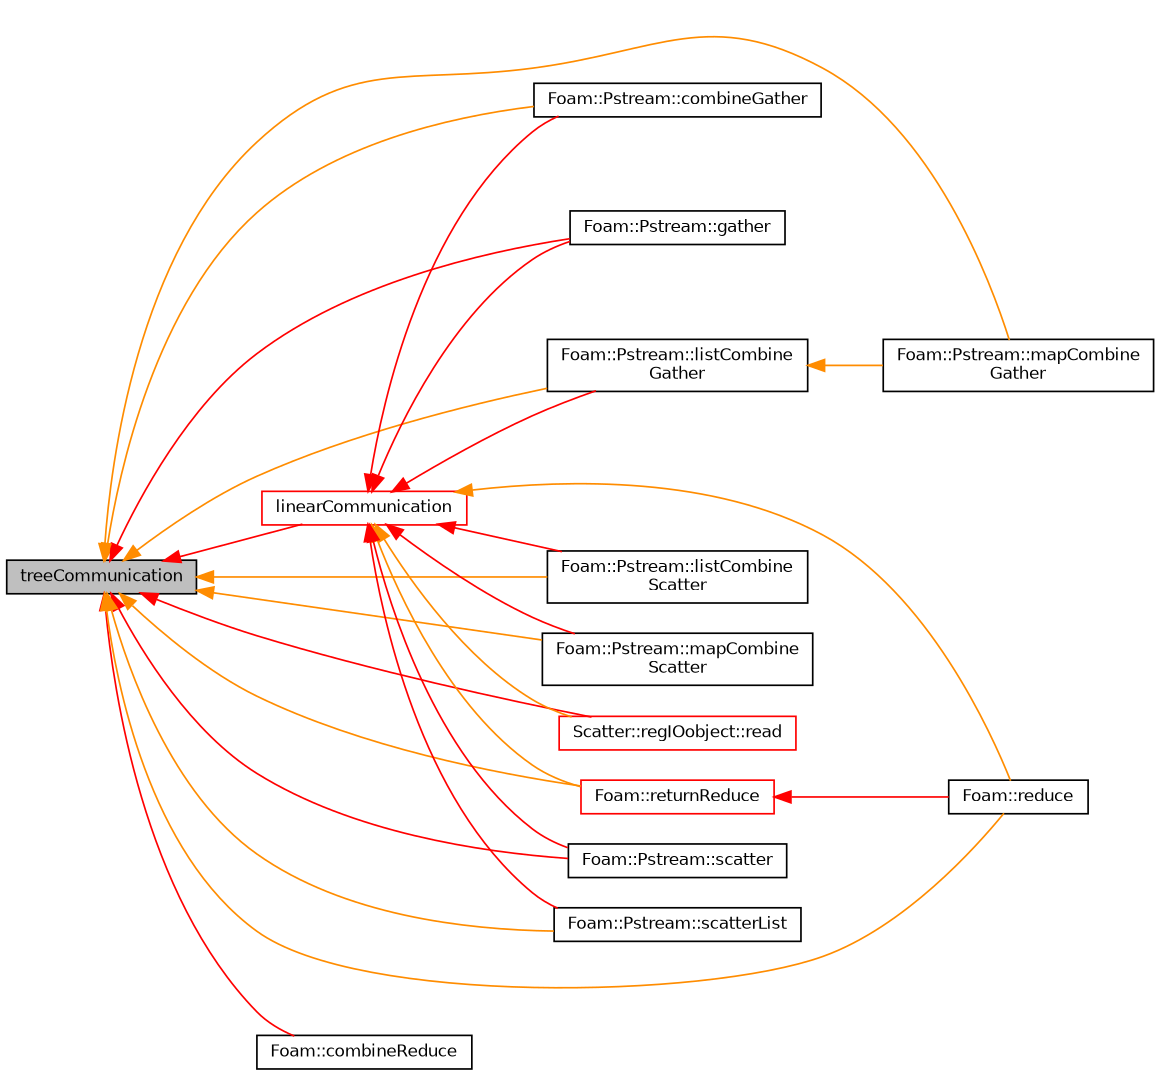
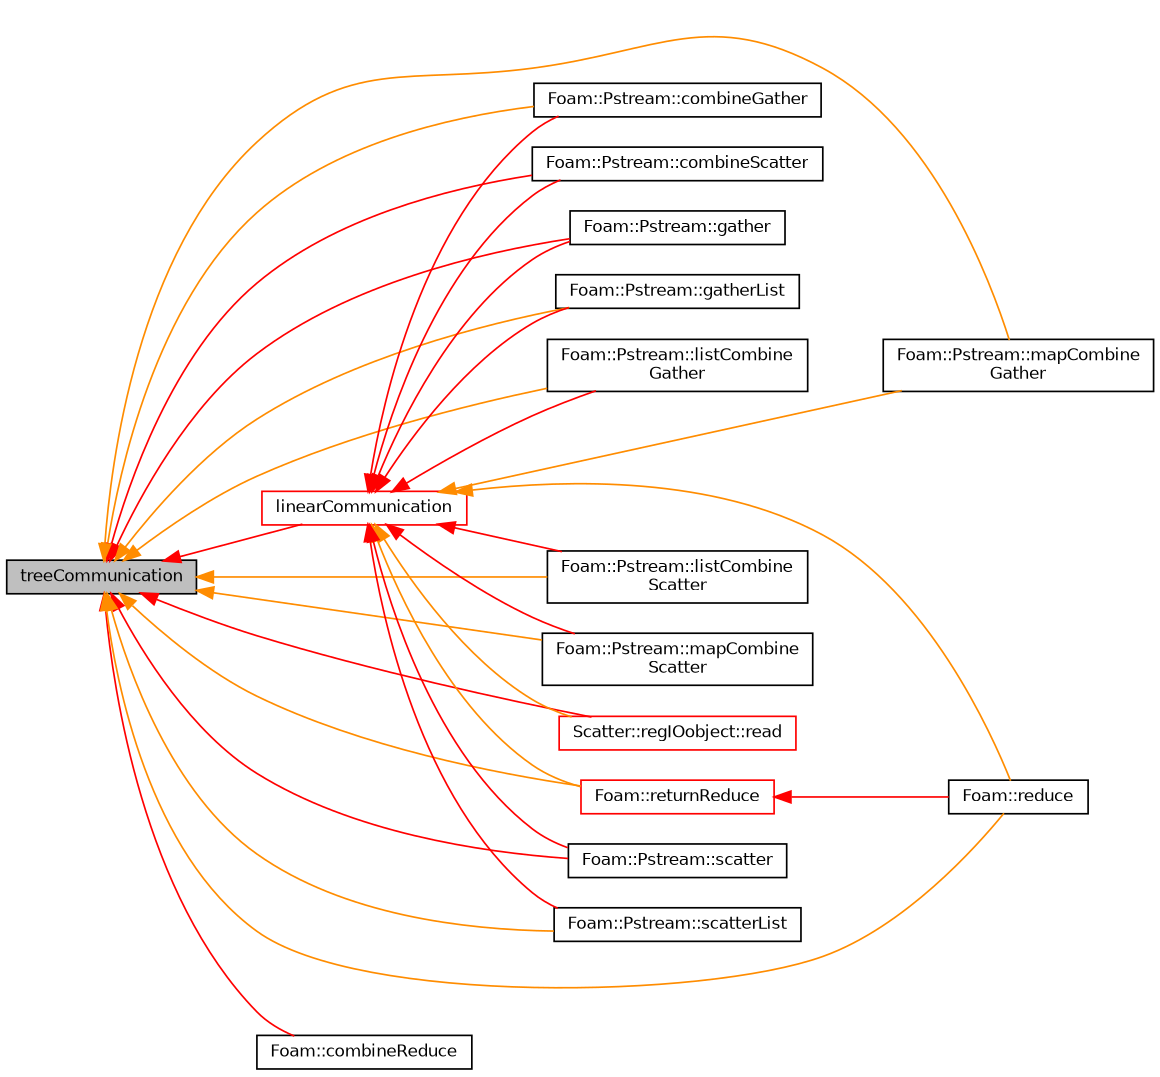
none -> (678, 164)
none -> (678, 292)
(854, 365) -> (679, 440)
